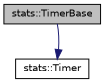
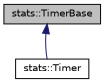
(59, 37) -> (46, 46)
